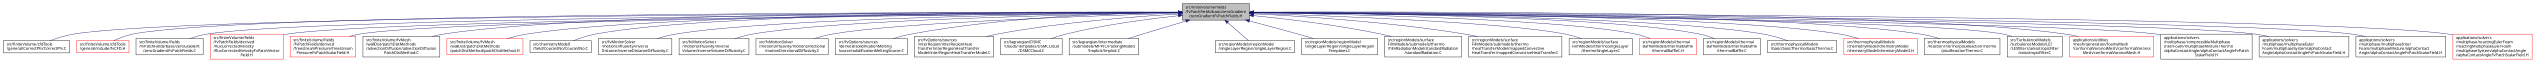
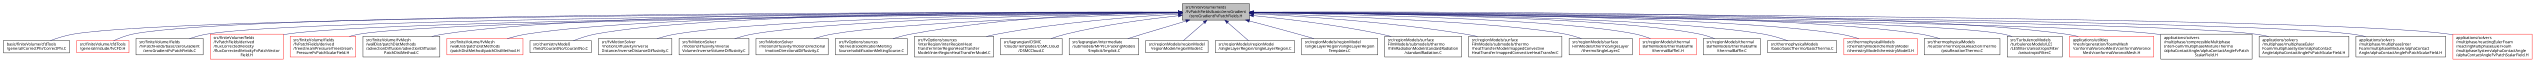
(36, 47) -> (36, 47)
none -> (1177, 47)
